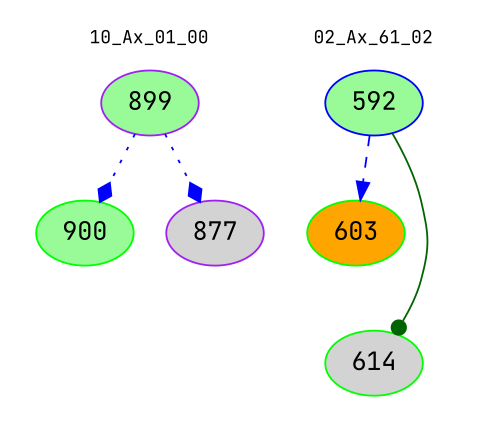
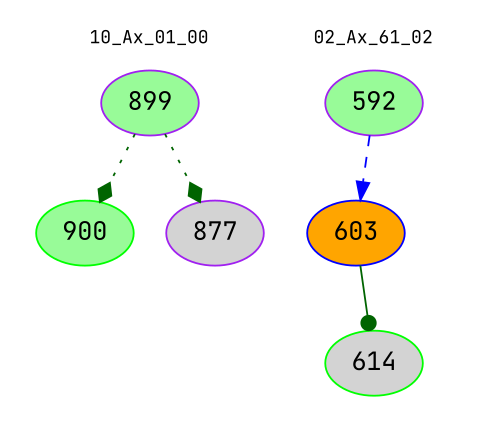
(374, 103) -> (374, 103)
(122, 158) -> (122, 158)
(178, 158) -> (178, 158)
(426, 226) -> (364, 291)
(356, 233) -> (356, 233)
